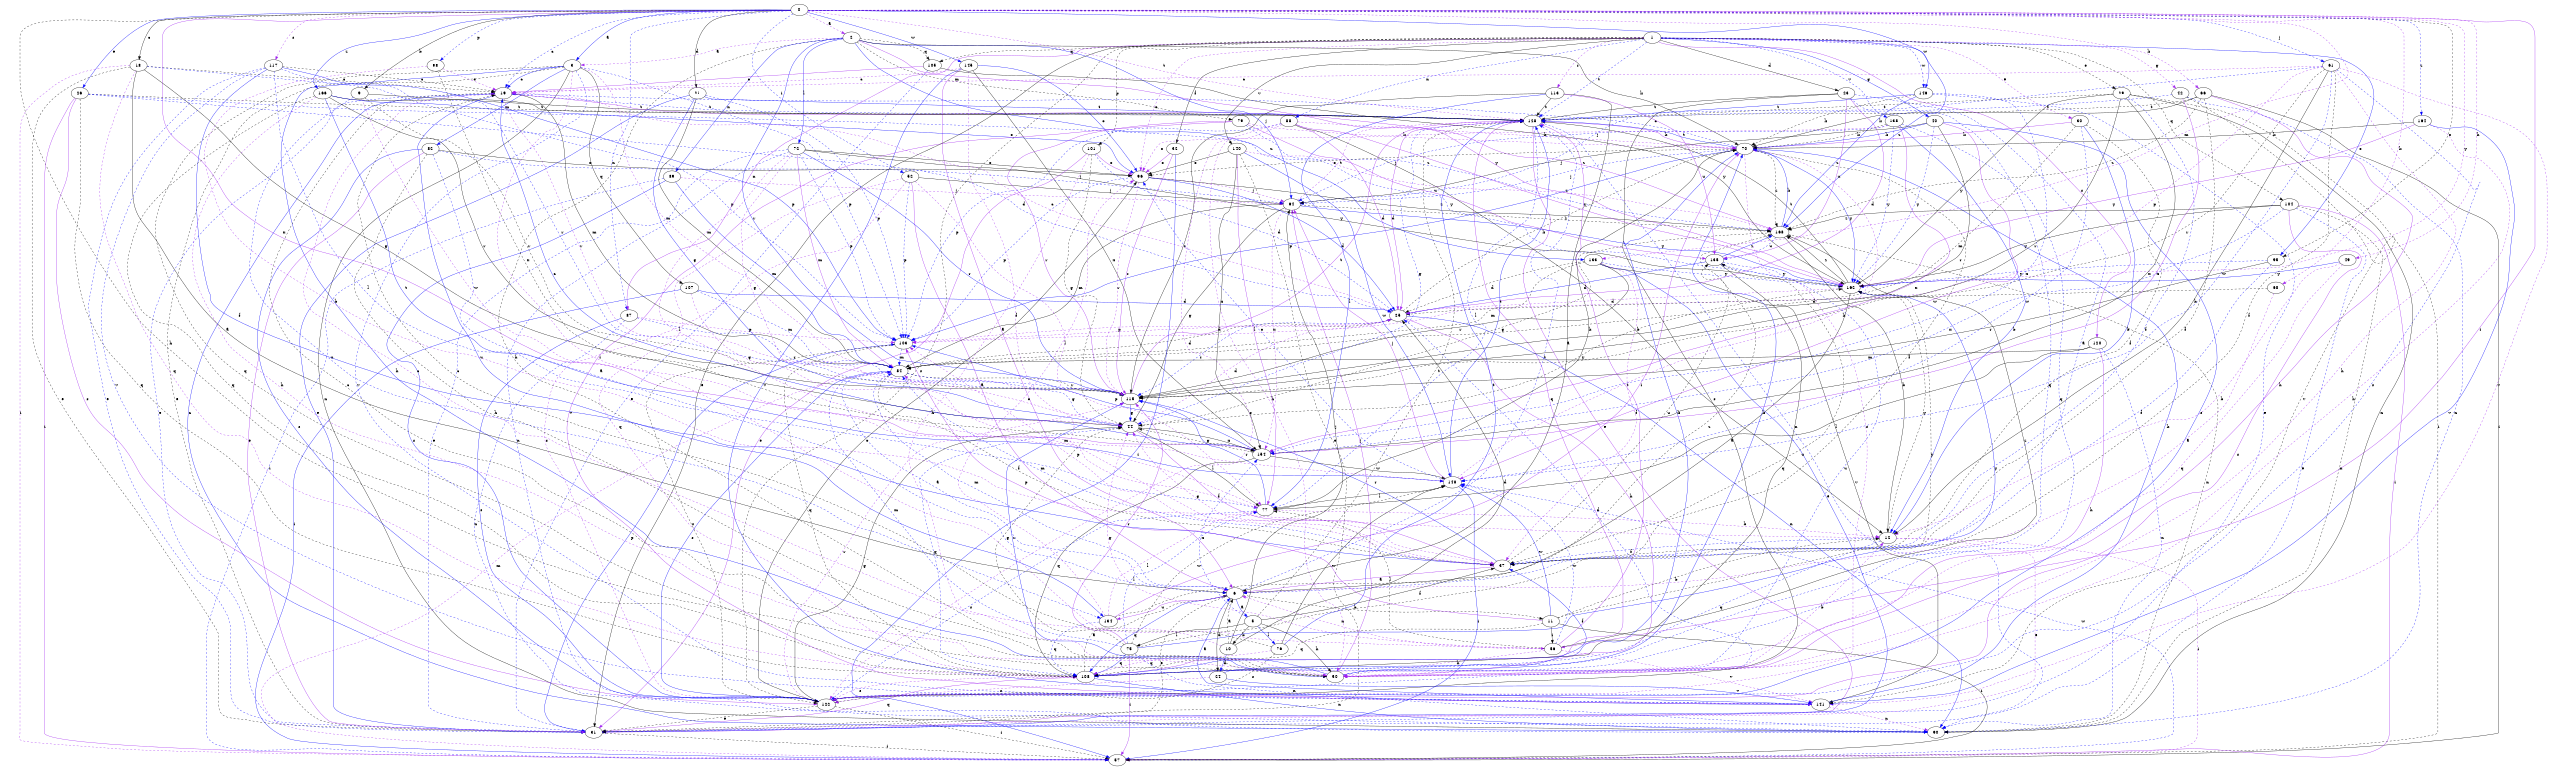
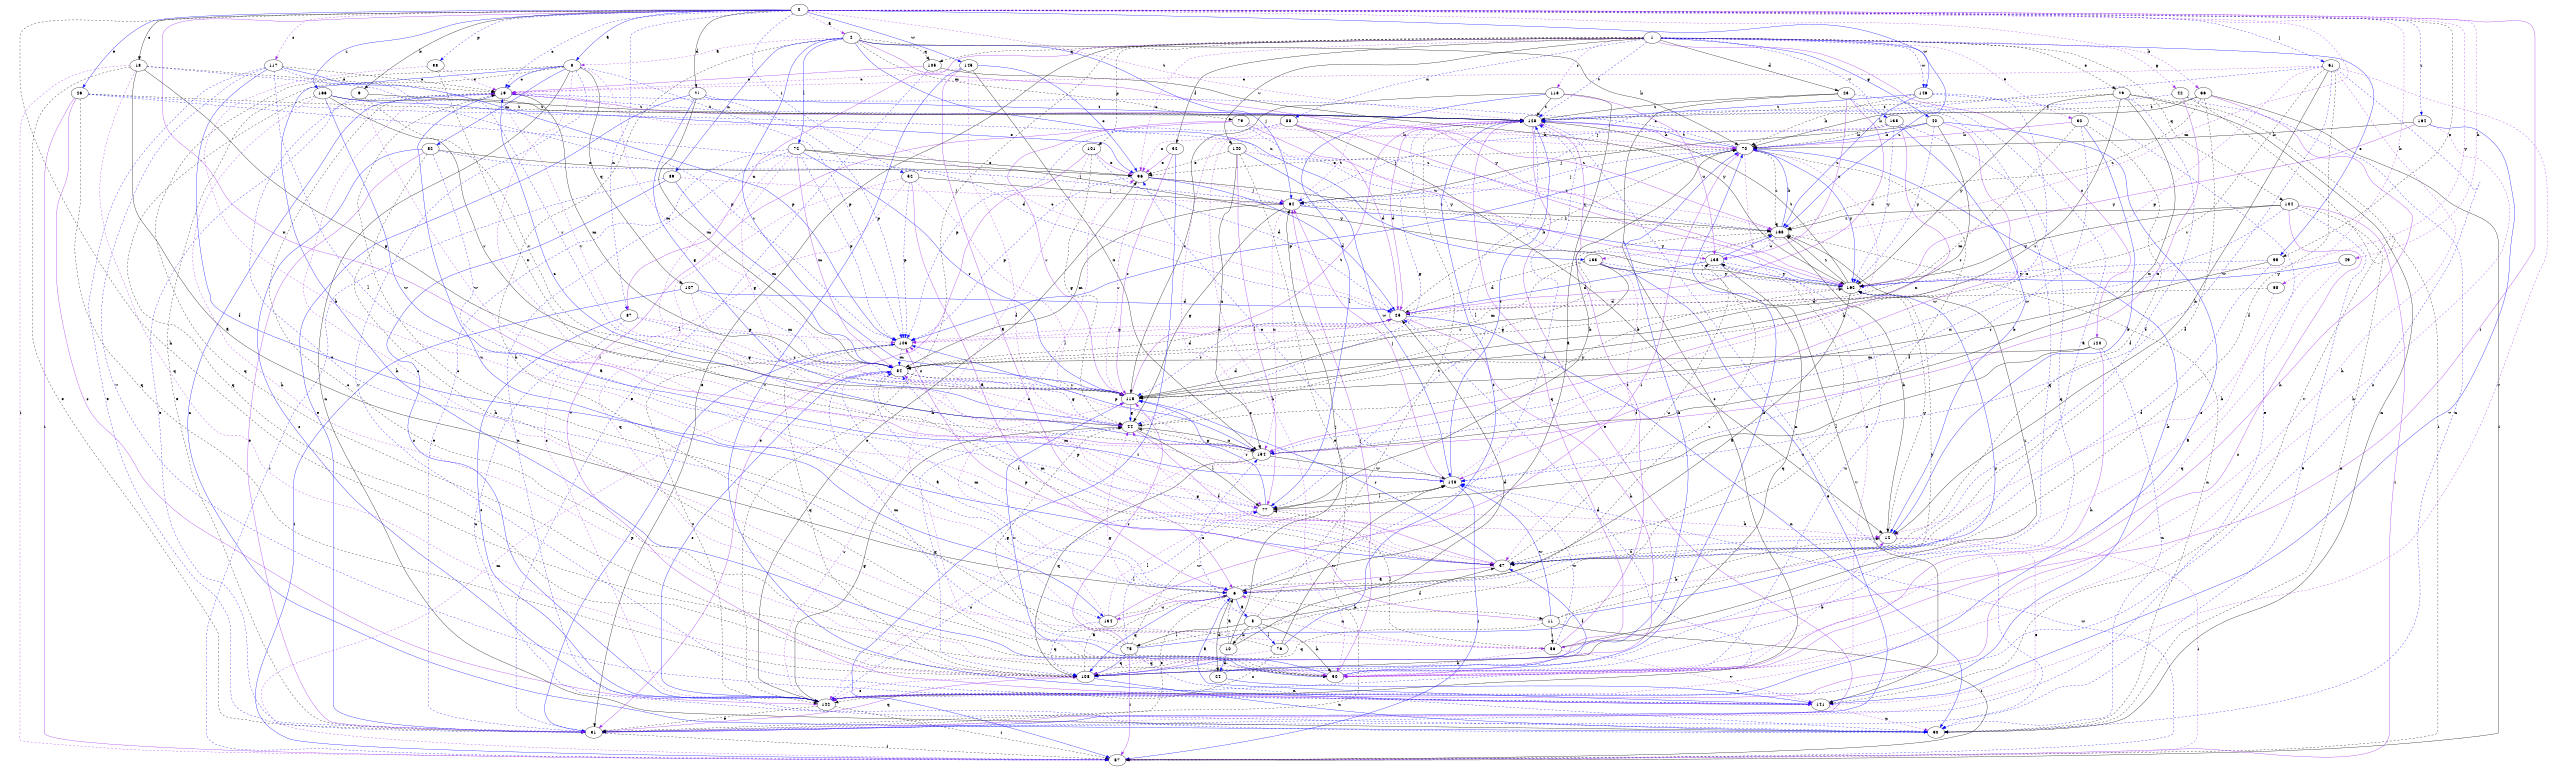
(1188, 163) -> (1188, 163)
(406, 288) -> (406, 288)
(1581, 657) -> none
(1005, 688) -> none
